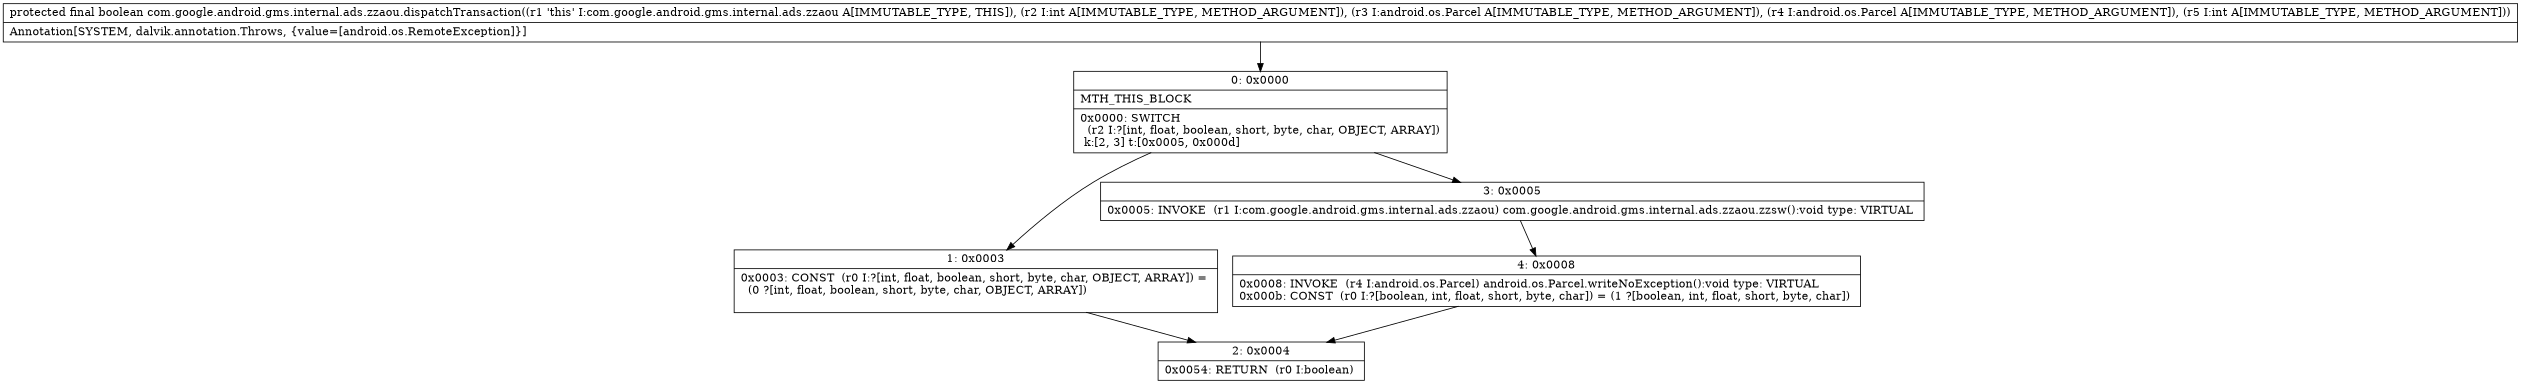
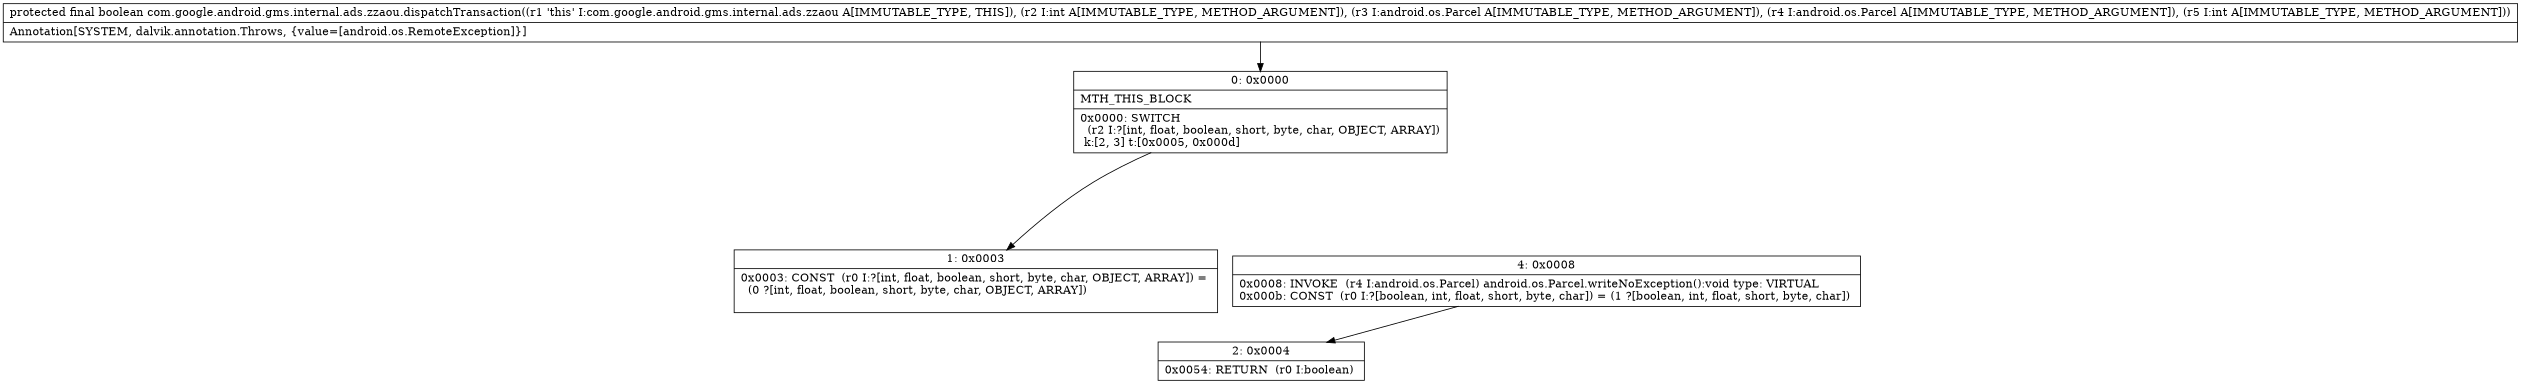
(1512, 201) -> none
(1137, 326) -> none
